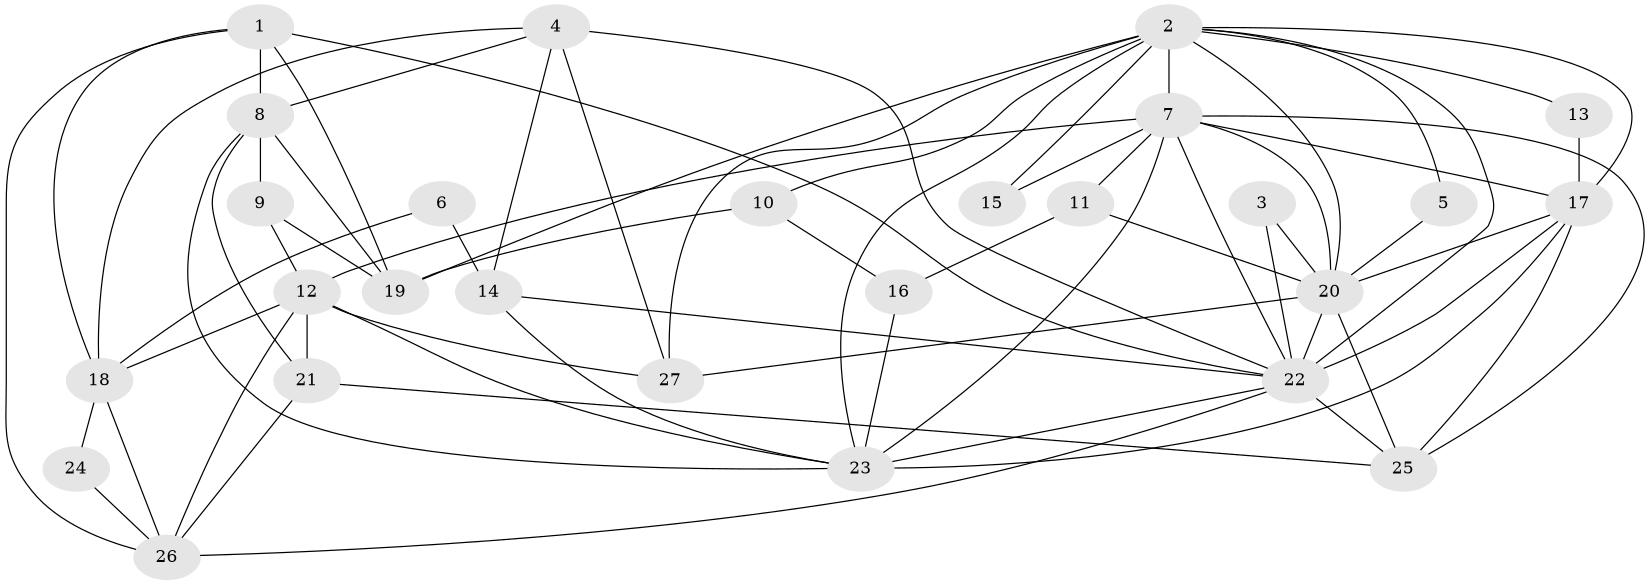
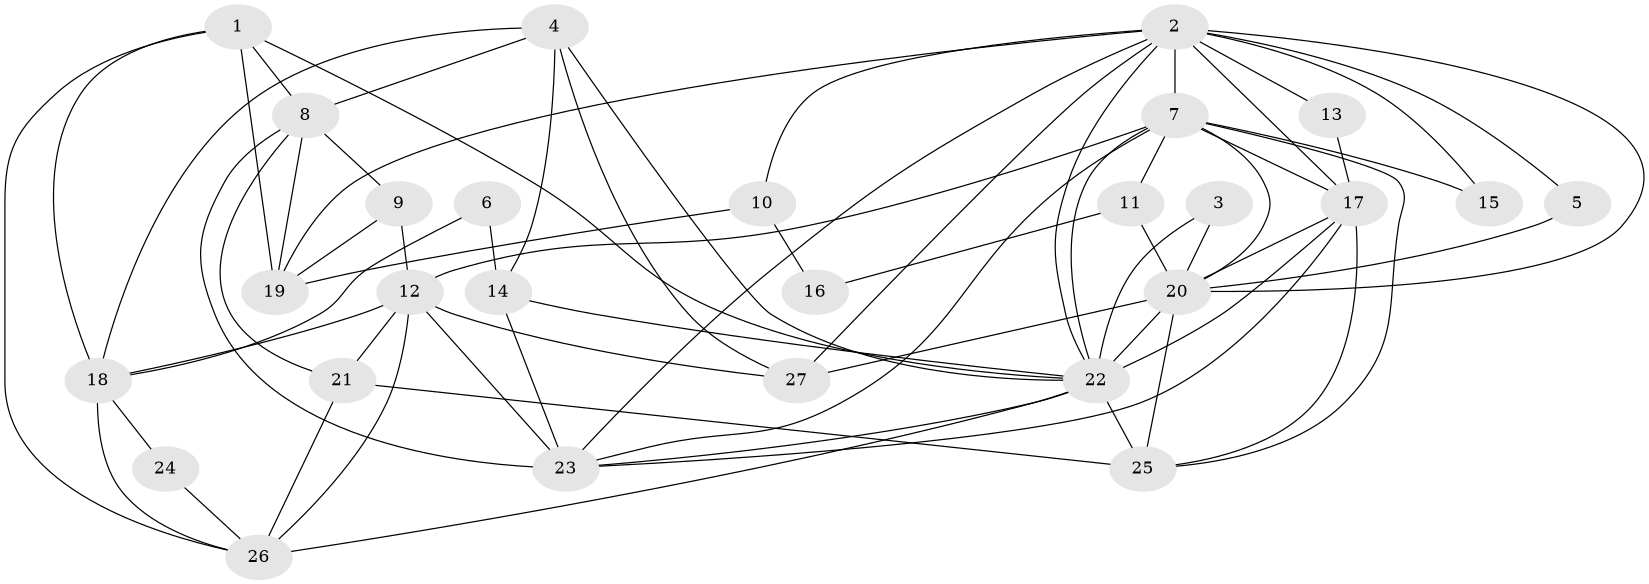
(880, 380) -> none
